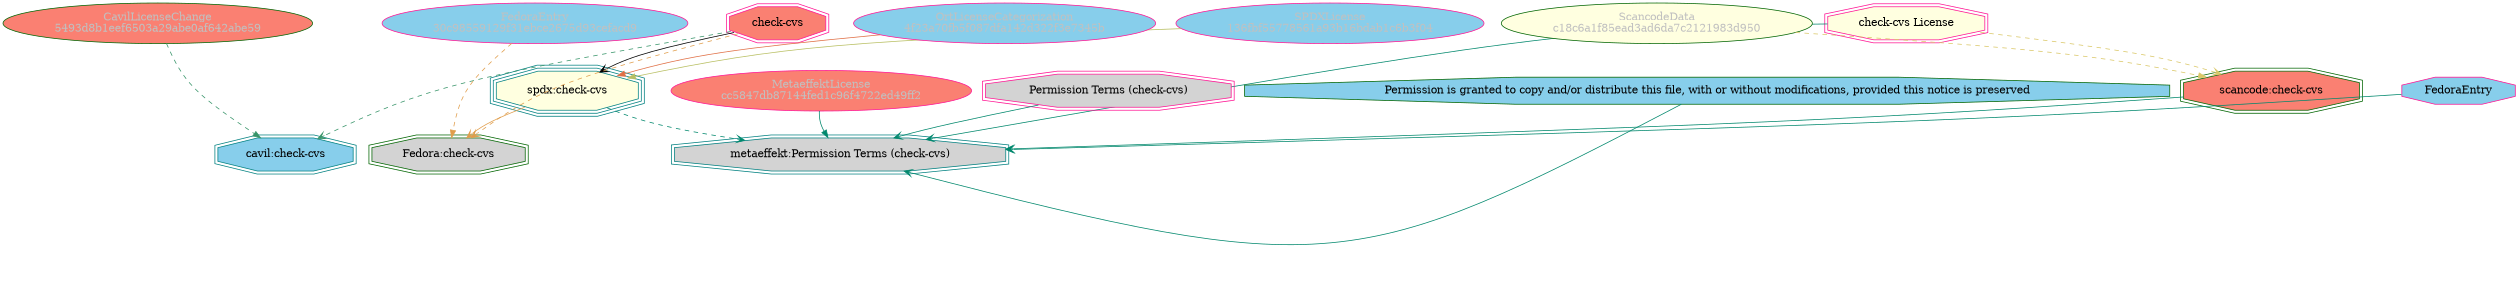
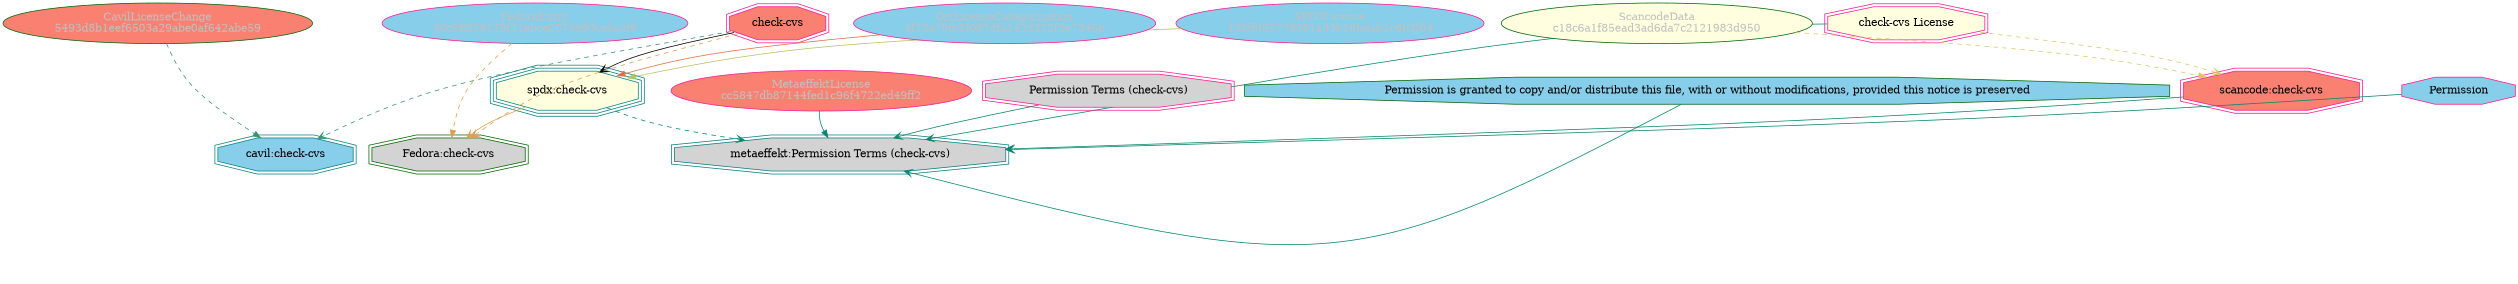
(2271, 91) -> (2271, 91)
(2459, 91) -> (2459, 91)
